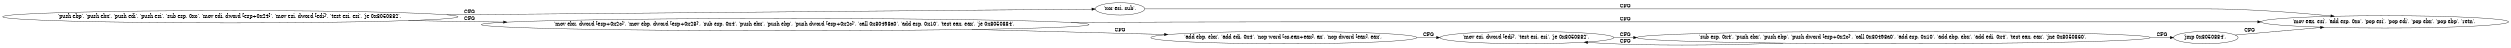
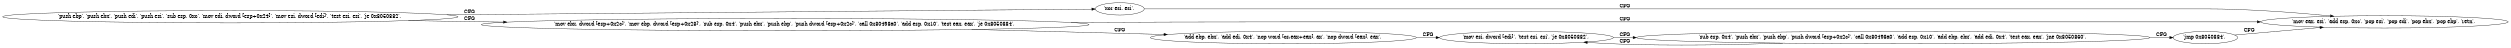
(1120, 9) -> (1120, 9)
